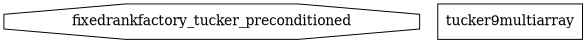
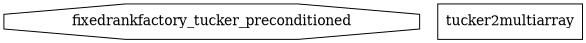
(510, 22) -> (510, 22)
